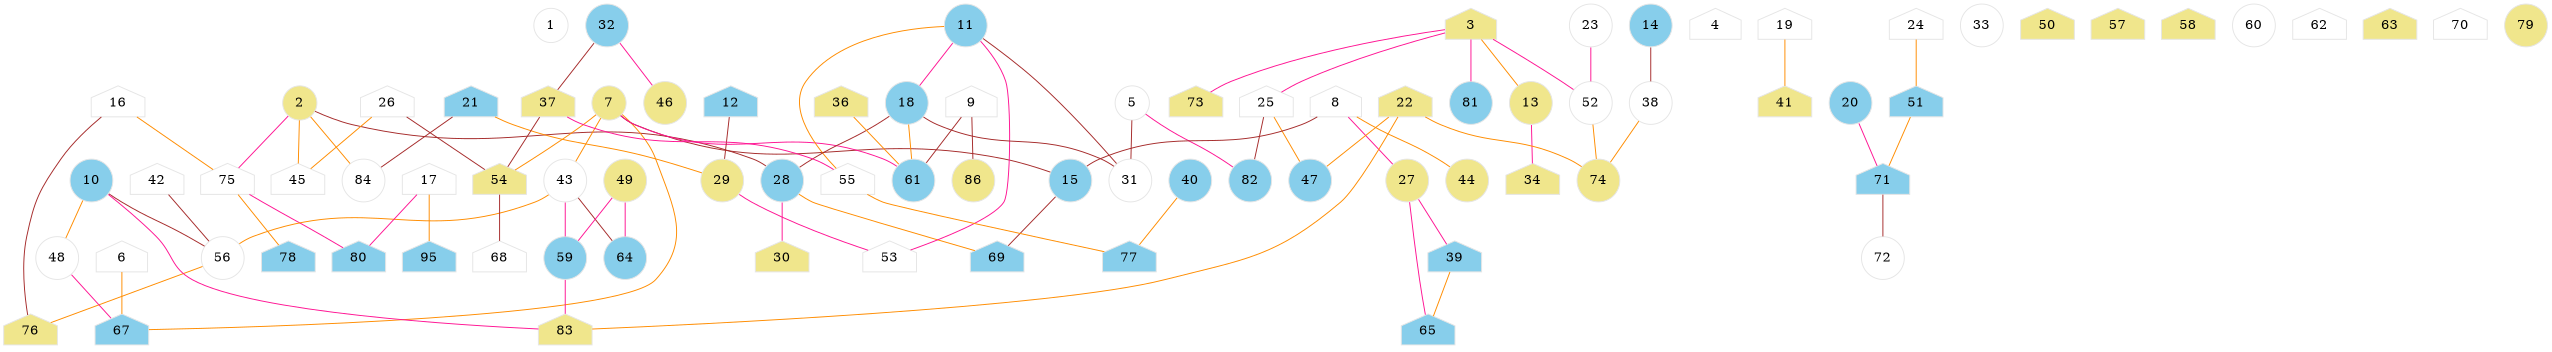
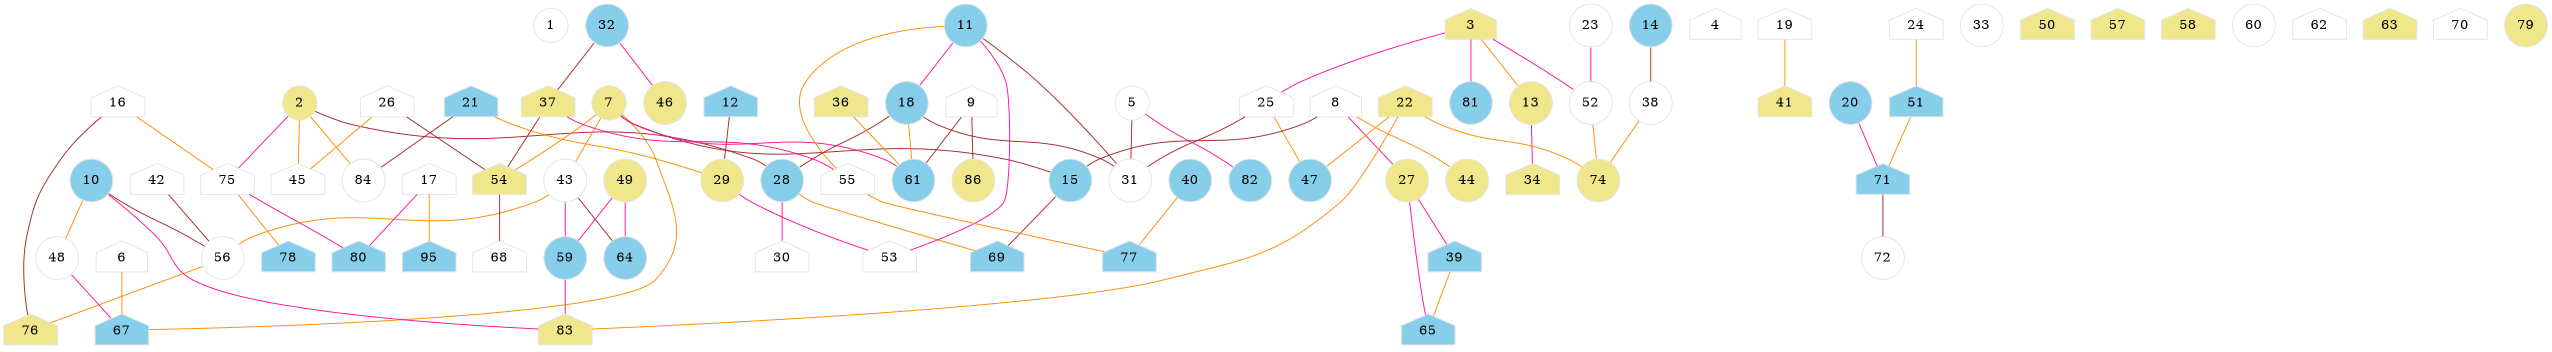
(1196, 103) -> none
(1258, 142) -> (1211, 135)
(782, 258) -> (782, 258)
